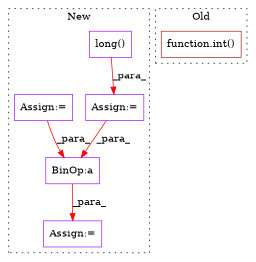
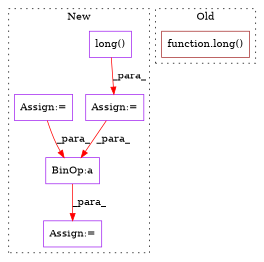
(201, 44) -> (206, 44)
